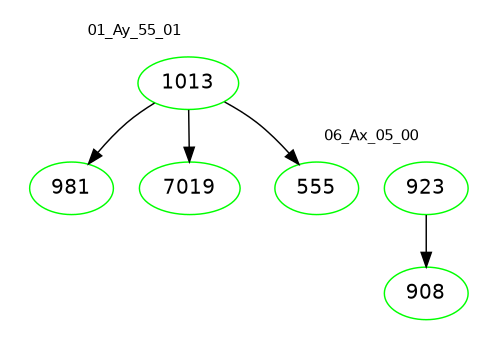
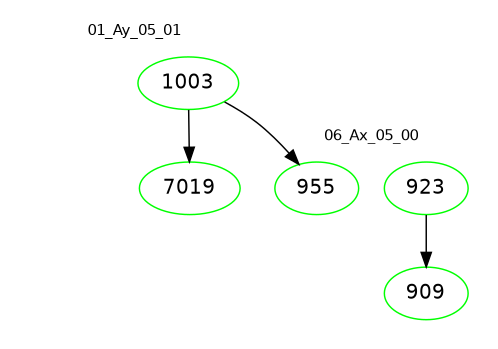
(134, 31) -> (134, 31)
(188, 83) -> (188, 83)
(72, 188) -> none
(317, 188) -> (317, 188)
(426, 293) -> (426, 293)
